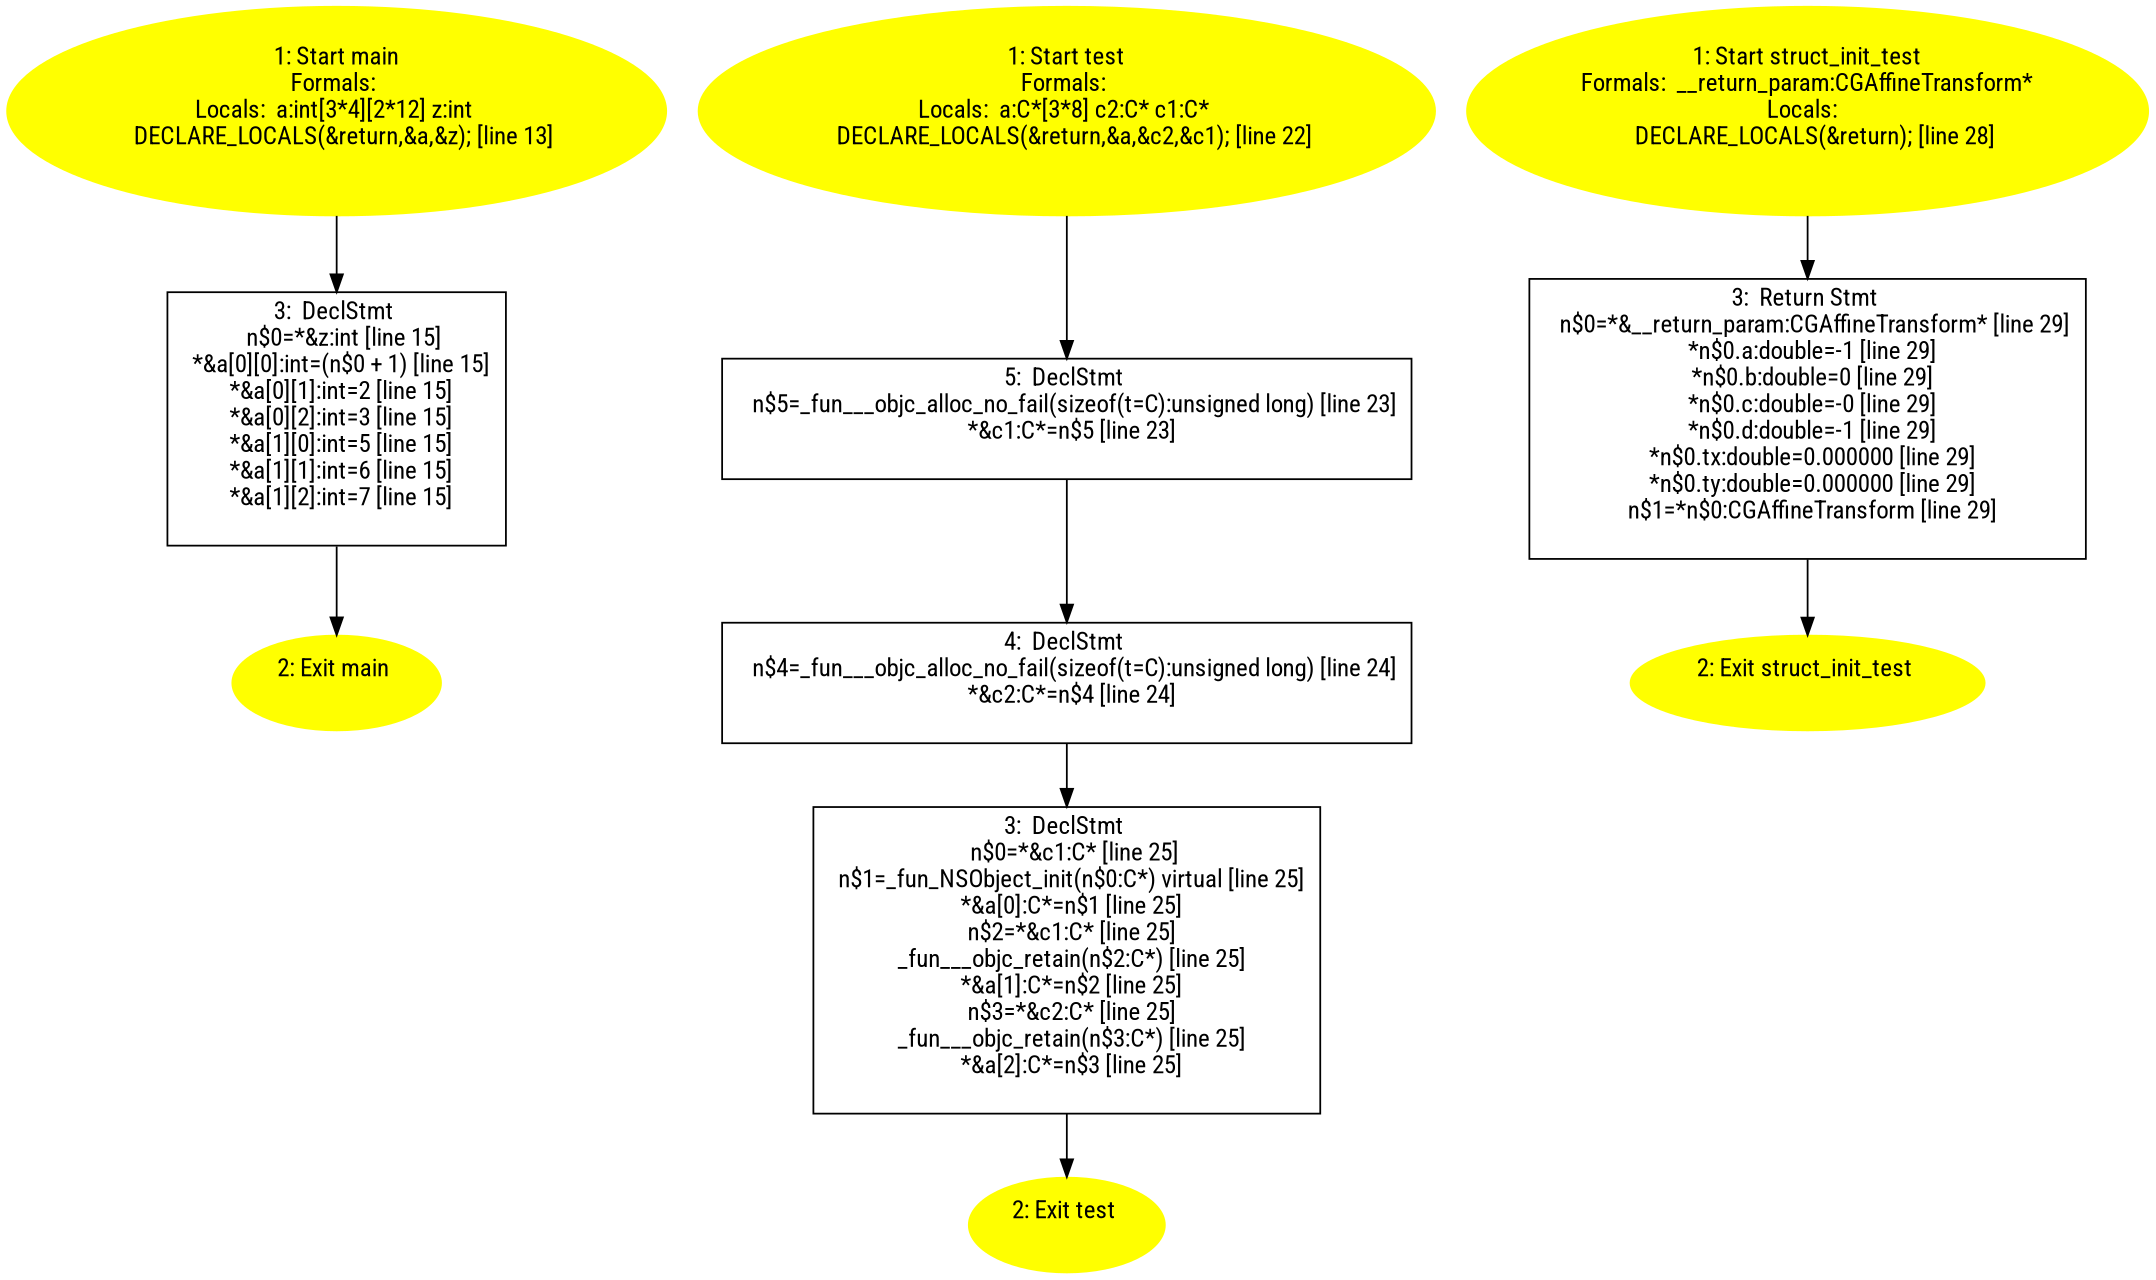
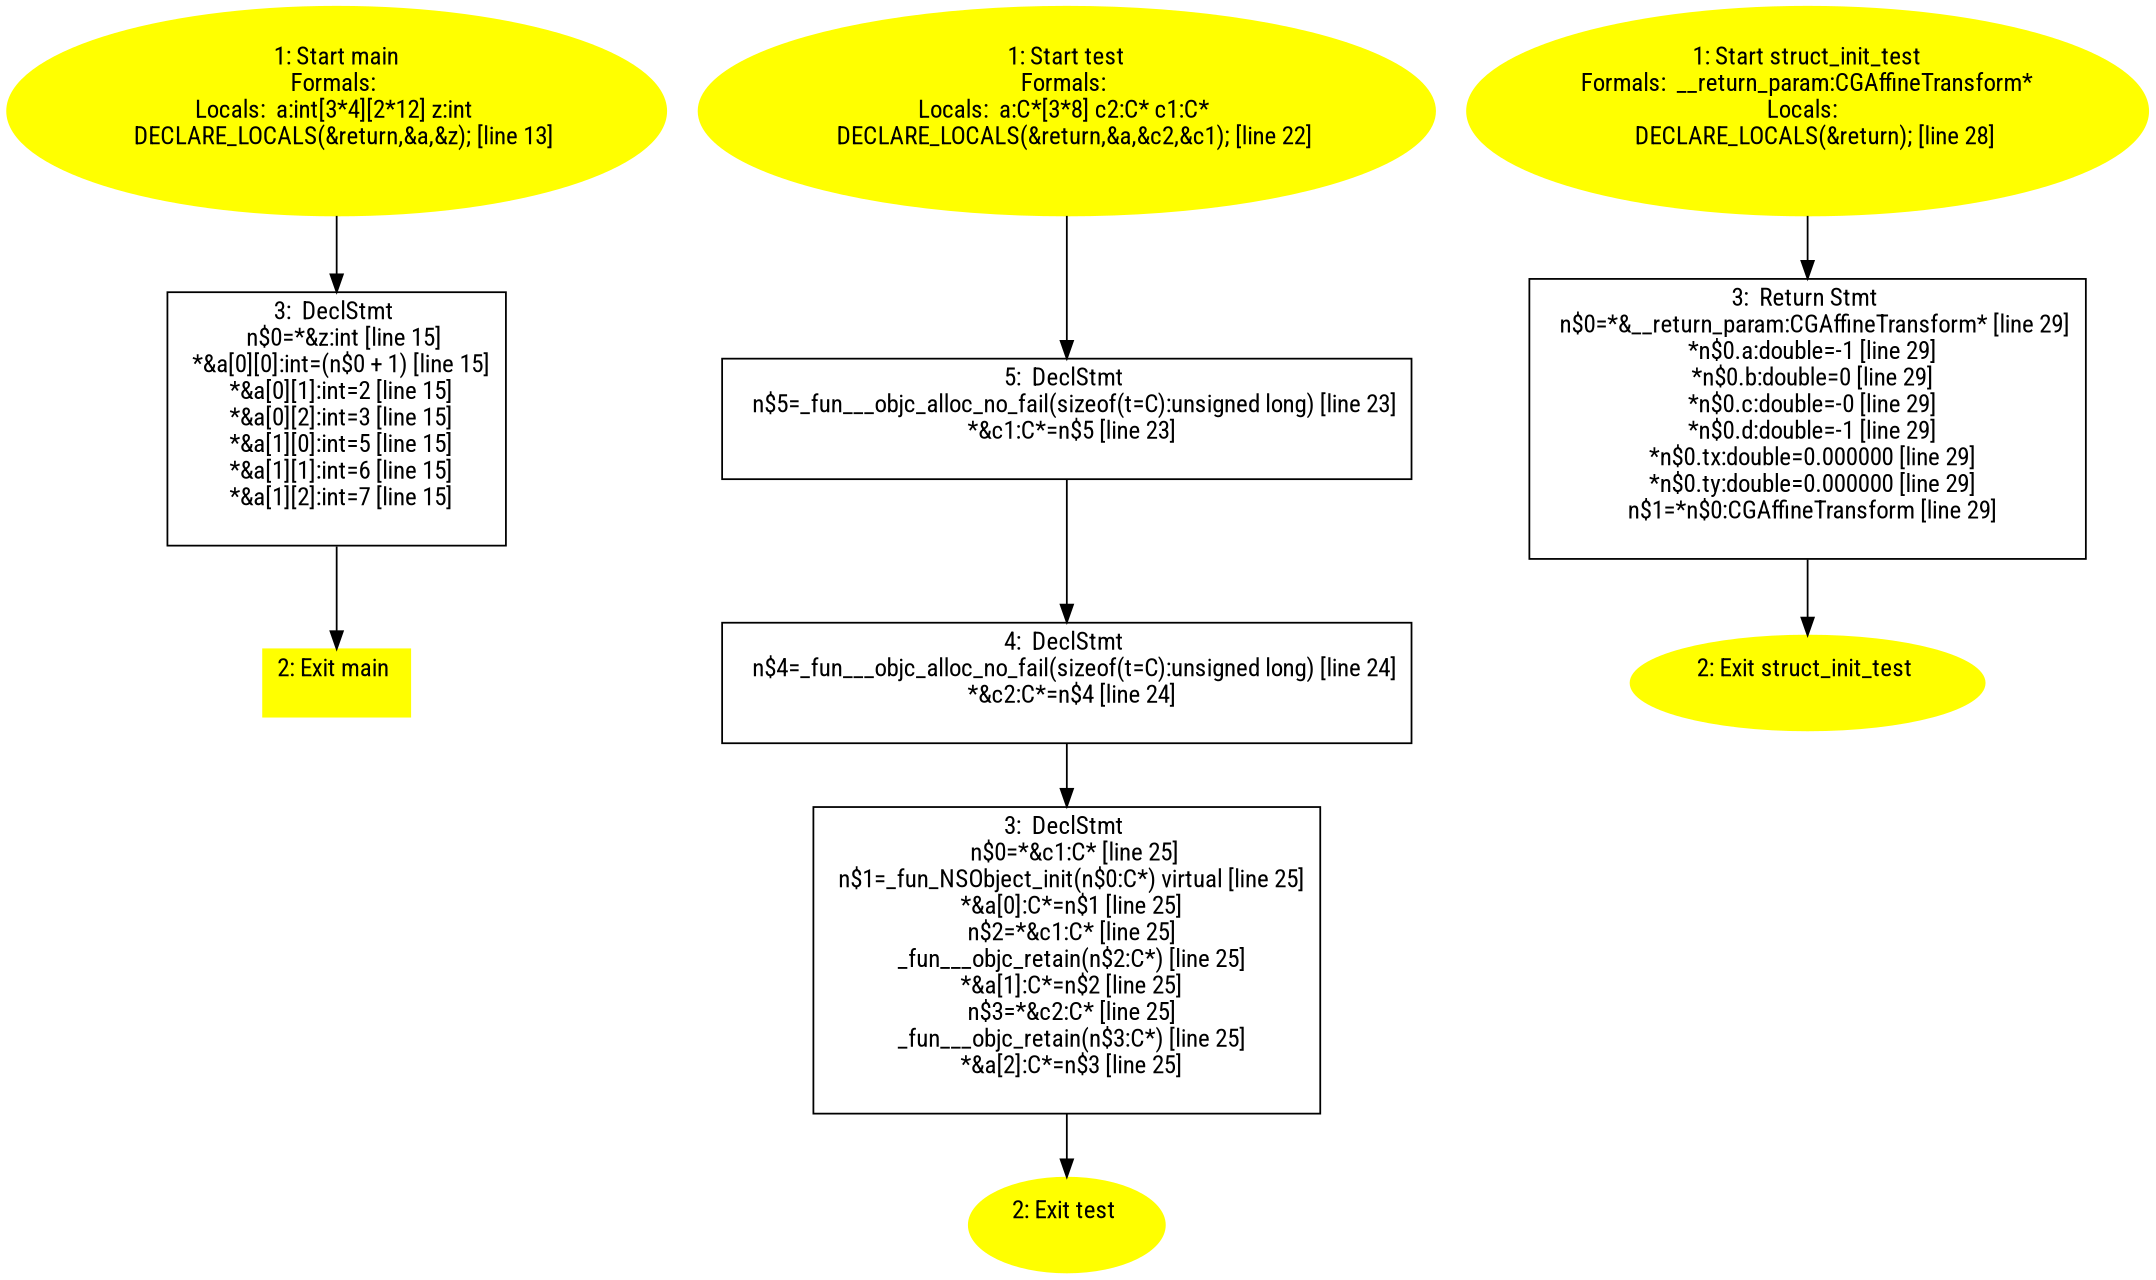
(337, 683) -> (337, 683)
